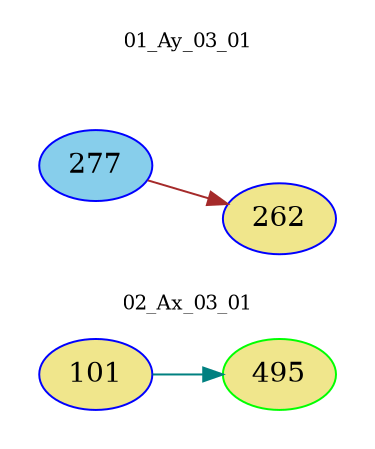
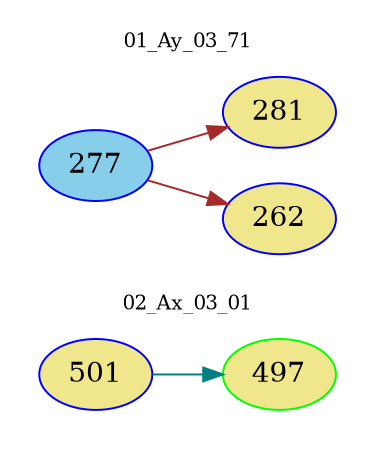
(188, 42) -> (188, 42)
none -> (279, 112)
(96, 374) -> (96, 374)
(279, 374) -> (279, 374)
